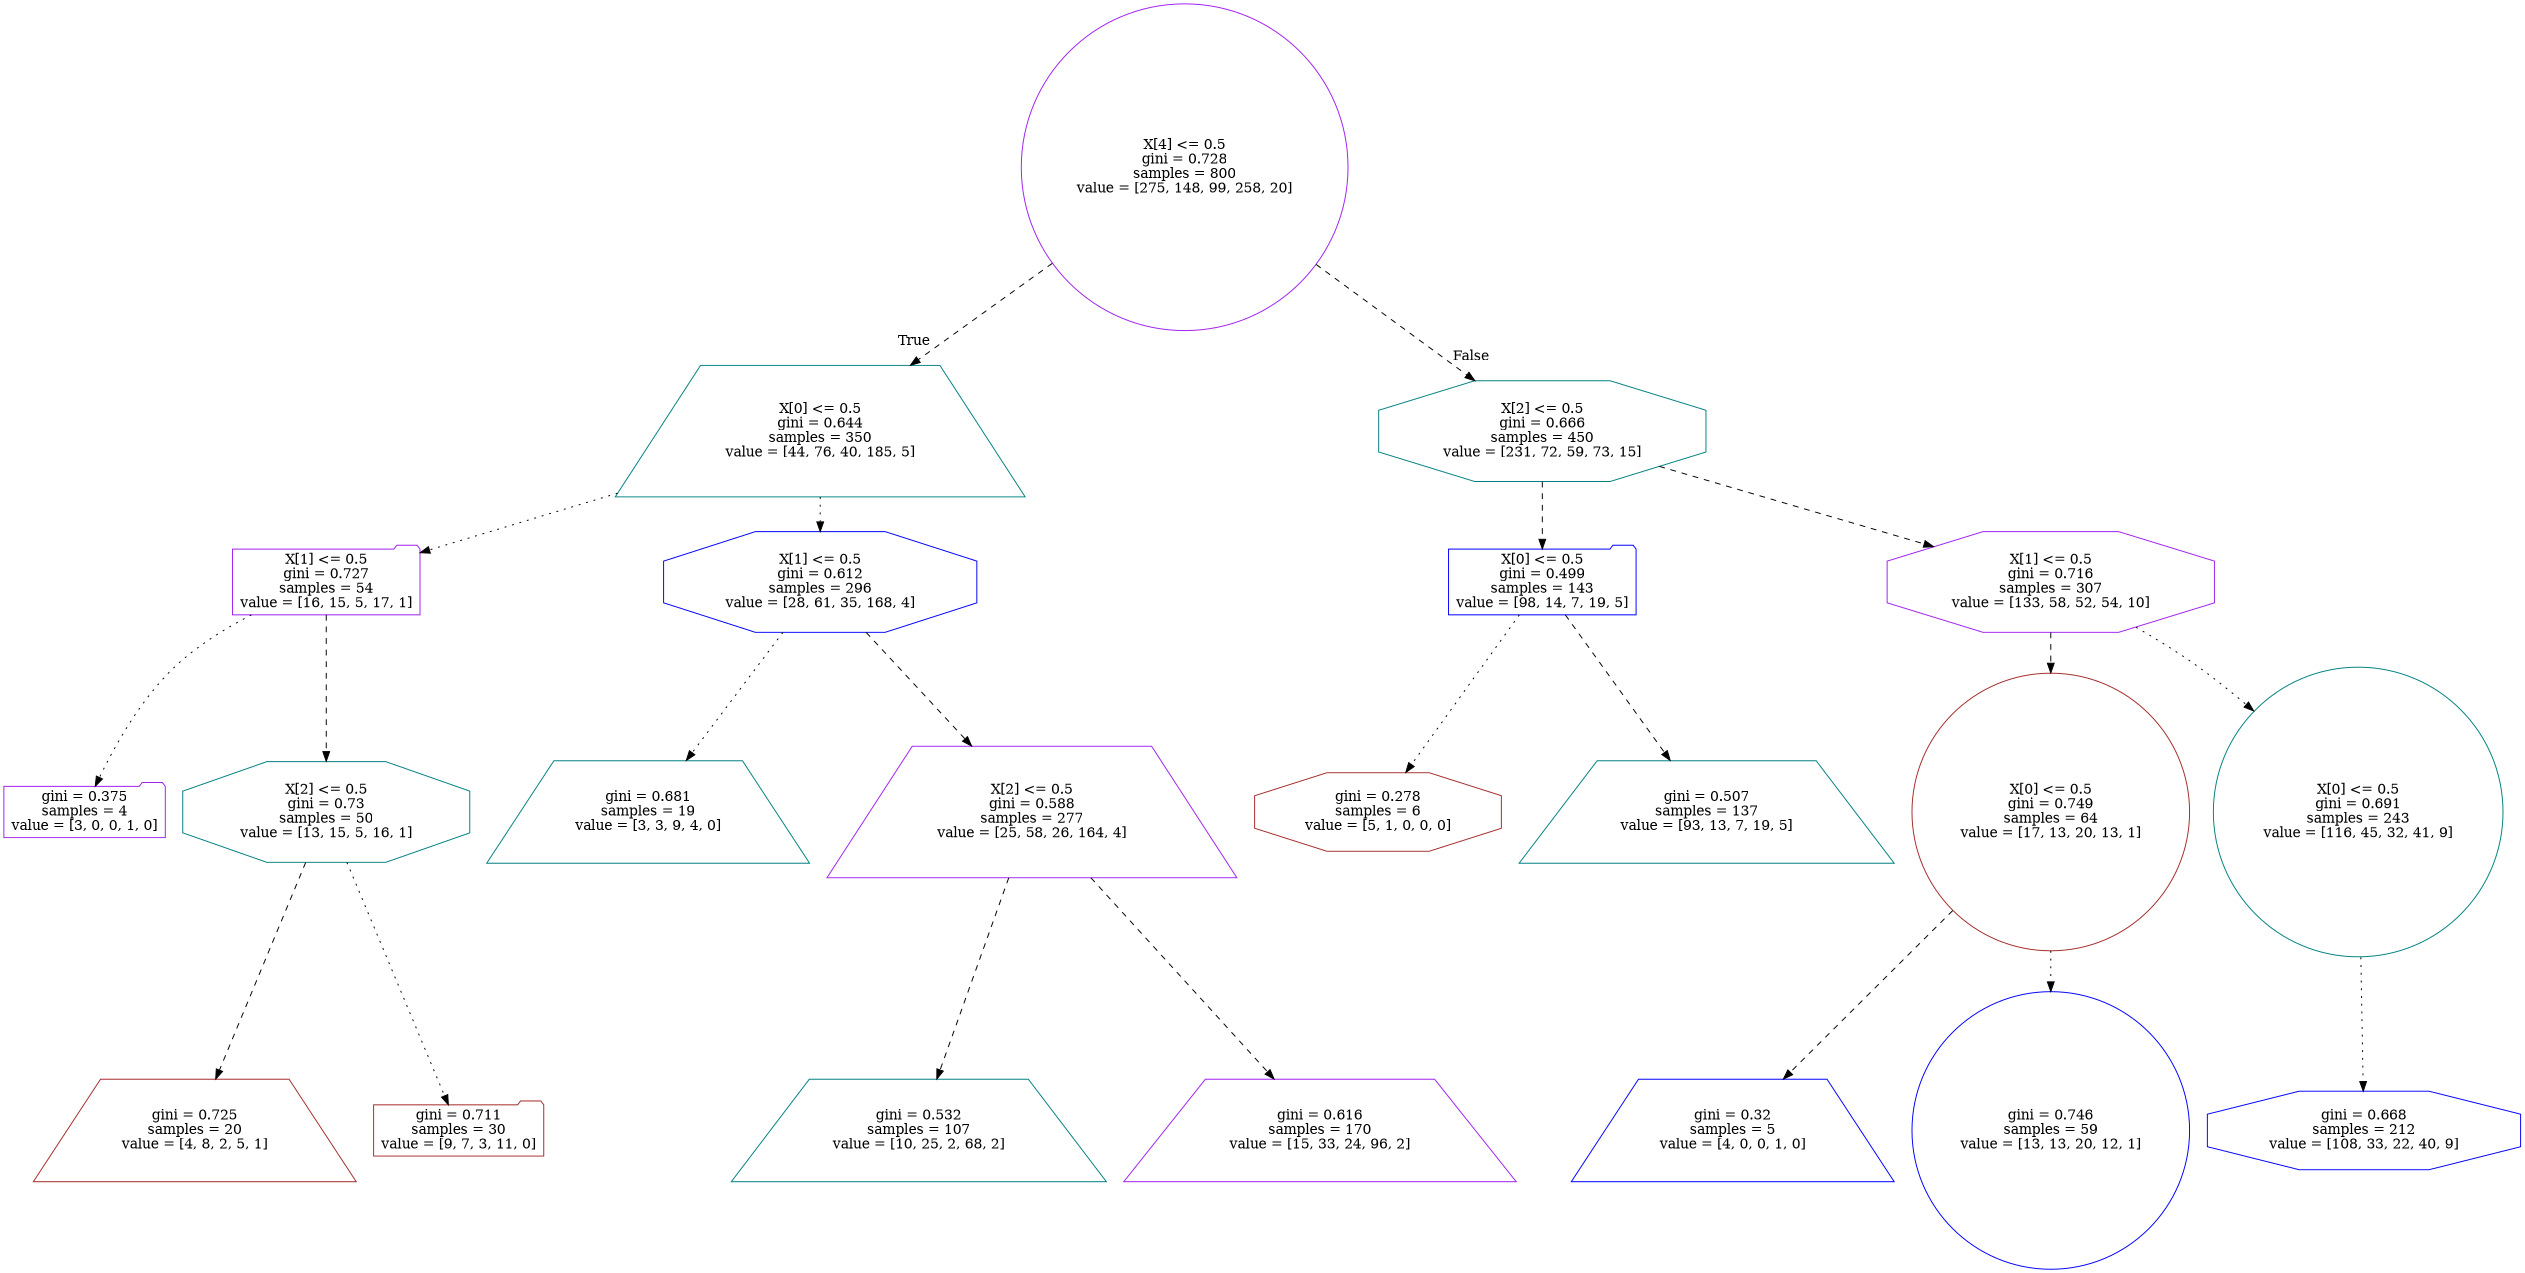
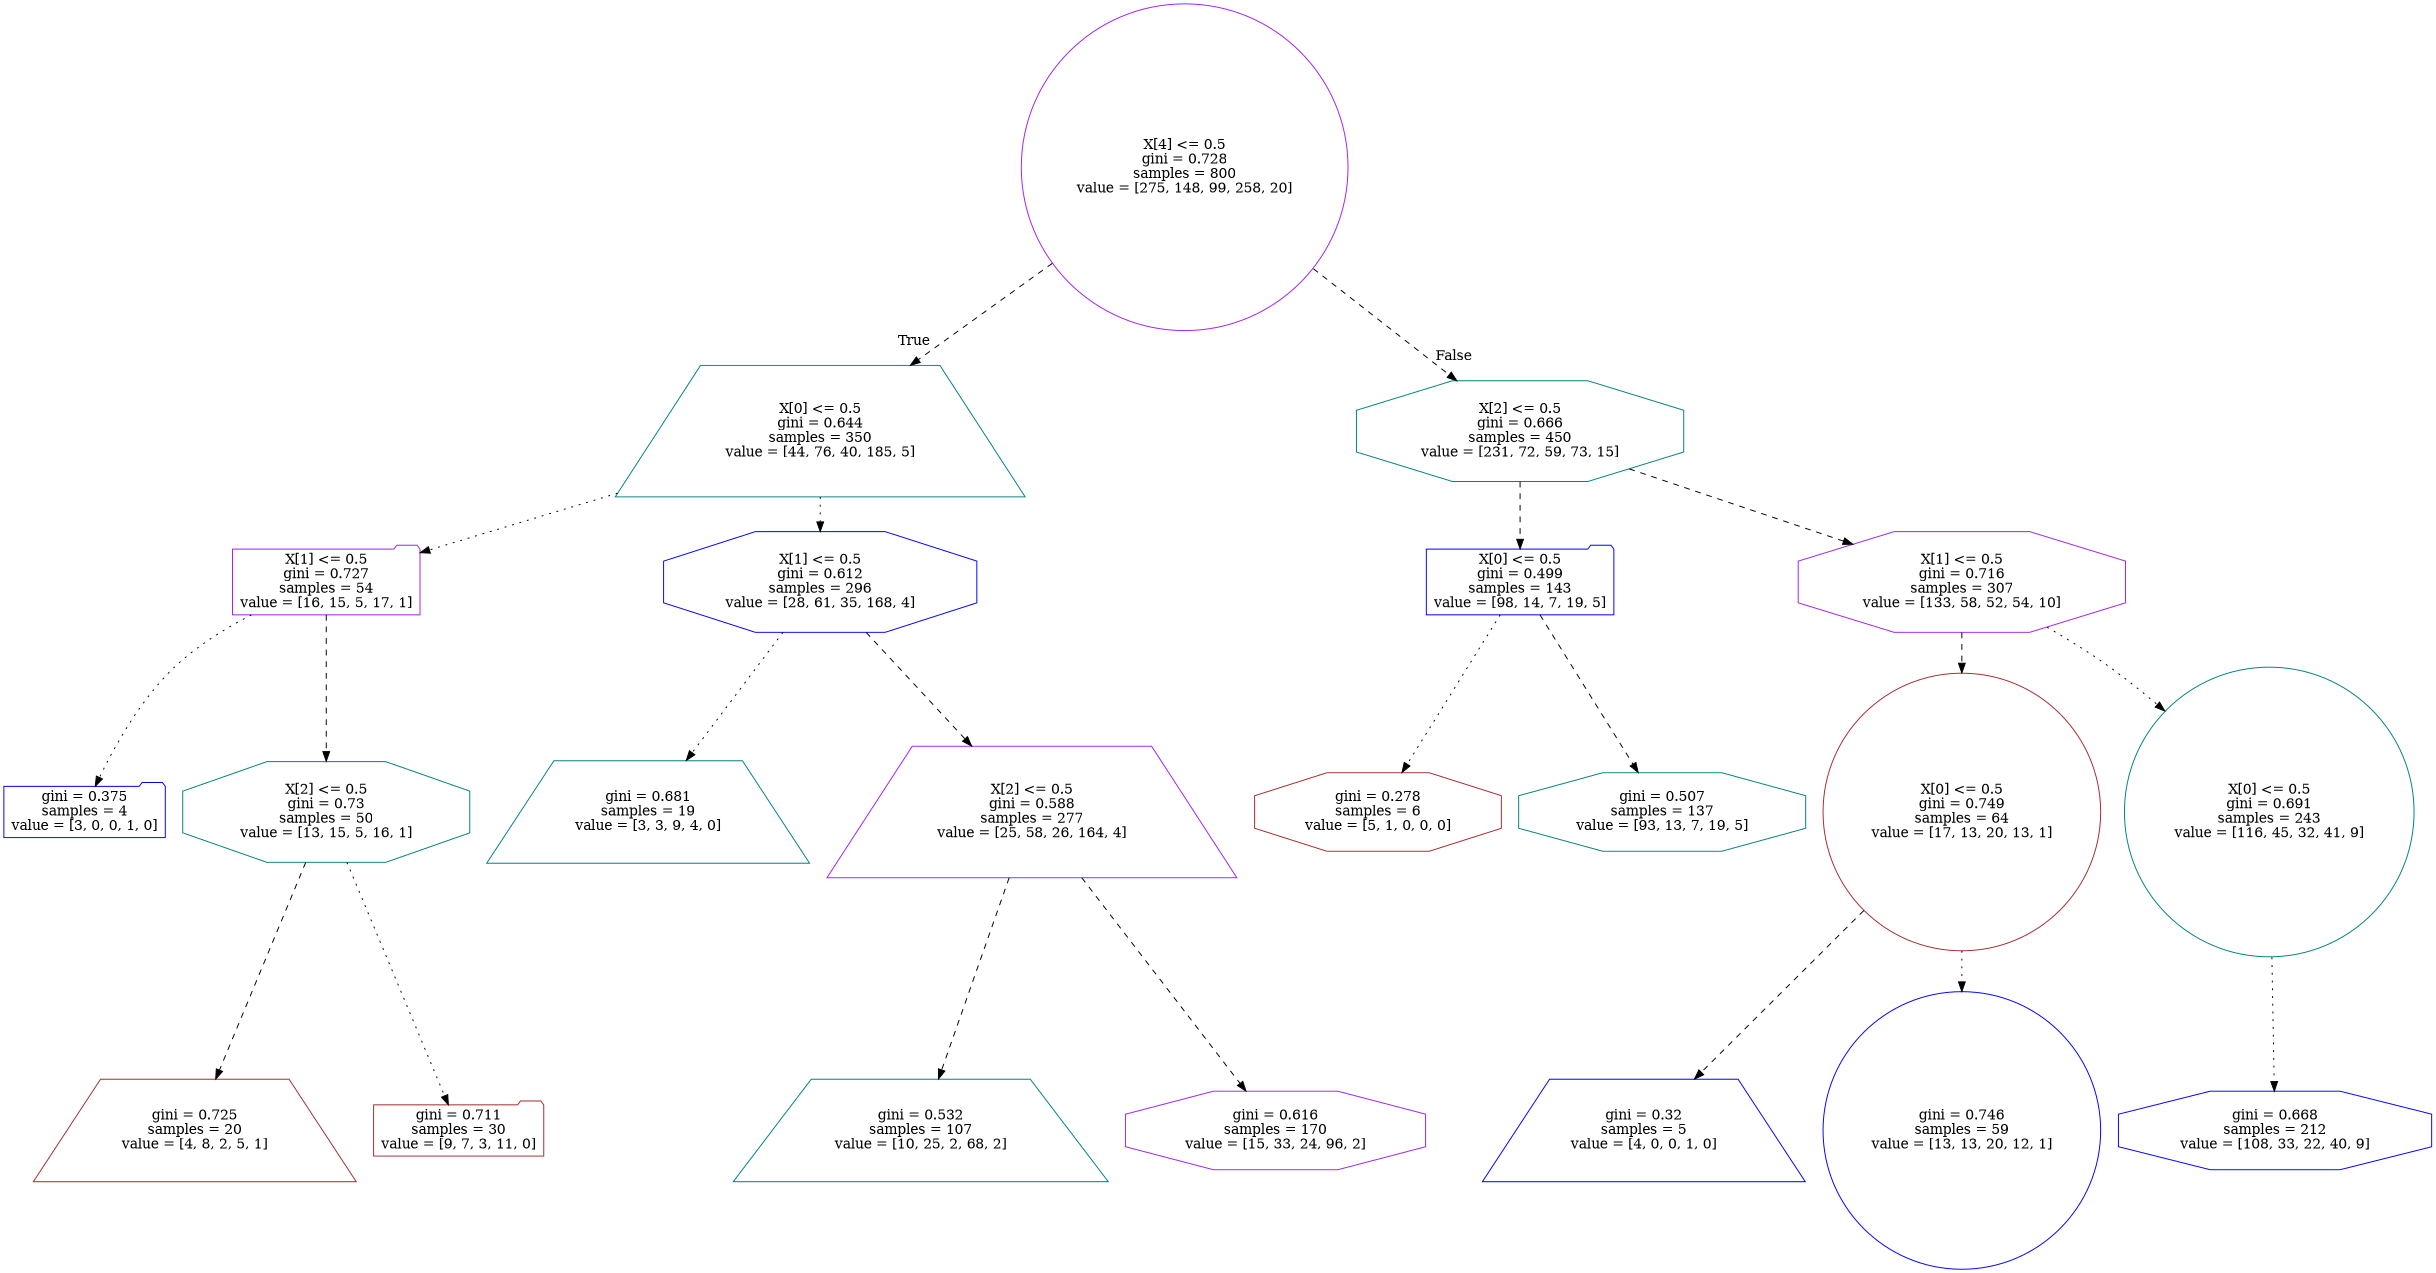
(85, 812) -> (85, 812)
(1707, 812) -> (1662, 812)
(1320, 1130) -> (1276, 1130)
